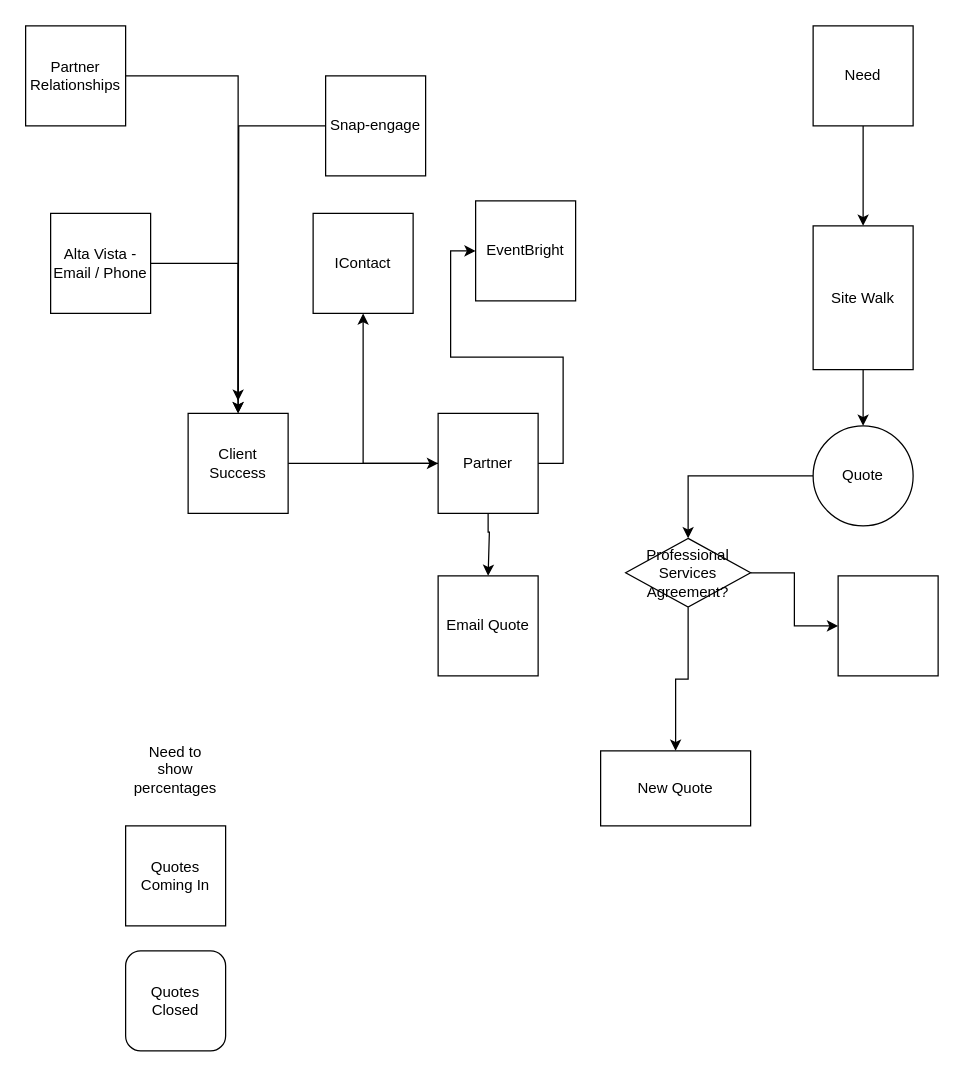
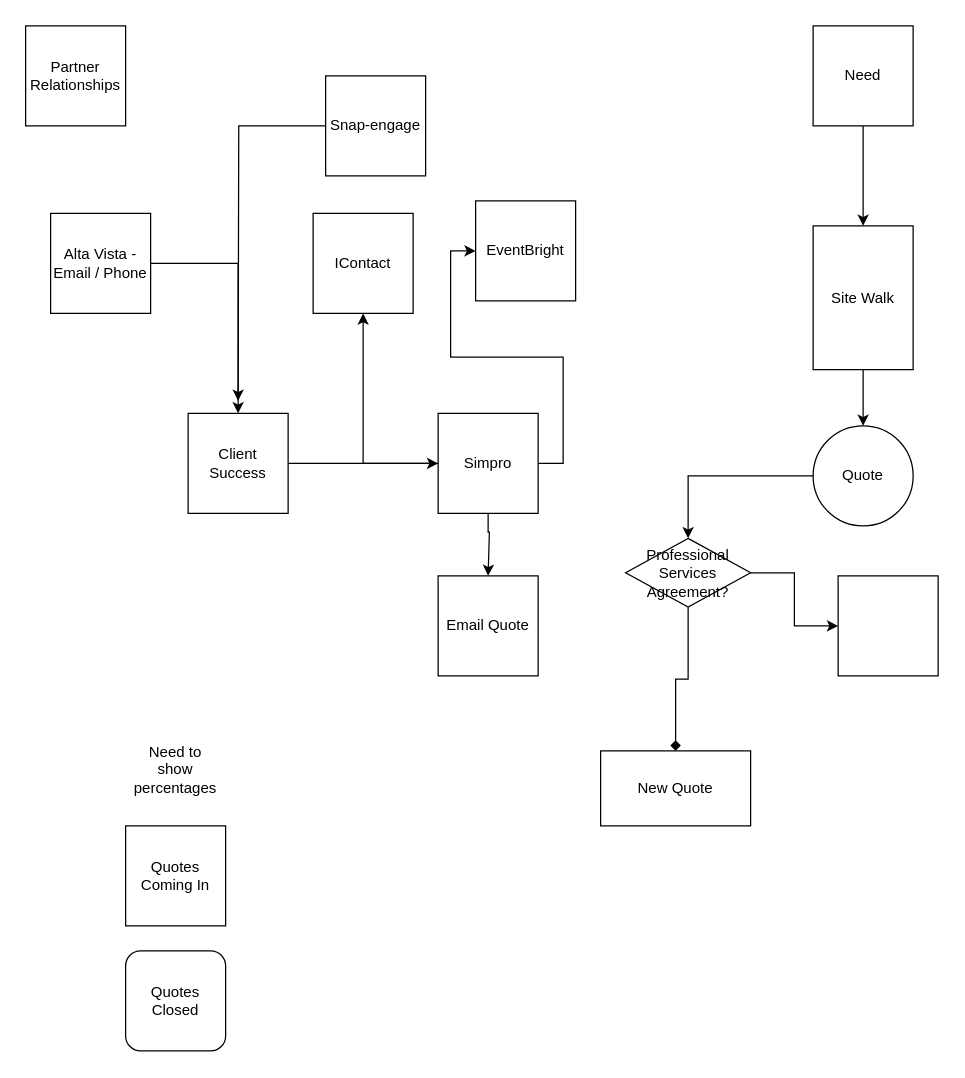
(205, 76) -> none
(488, 463) -> (488, 463)
(676, 741) -> (676, 740)
